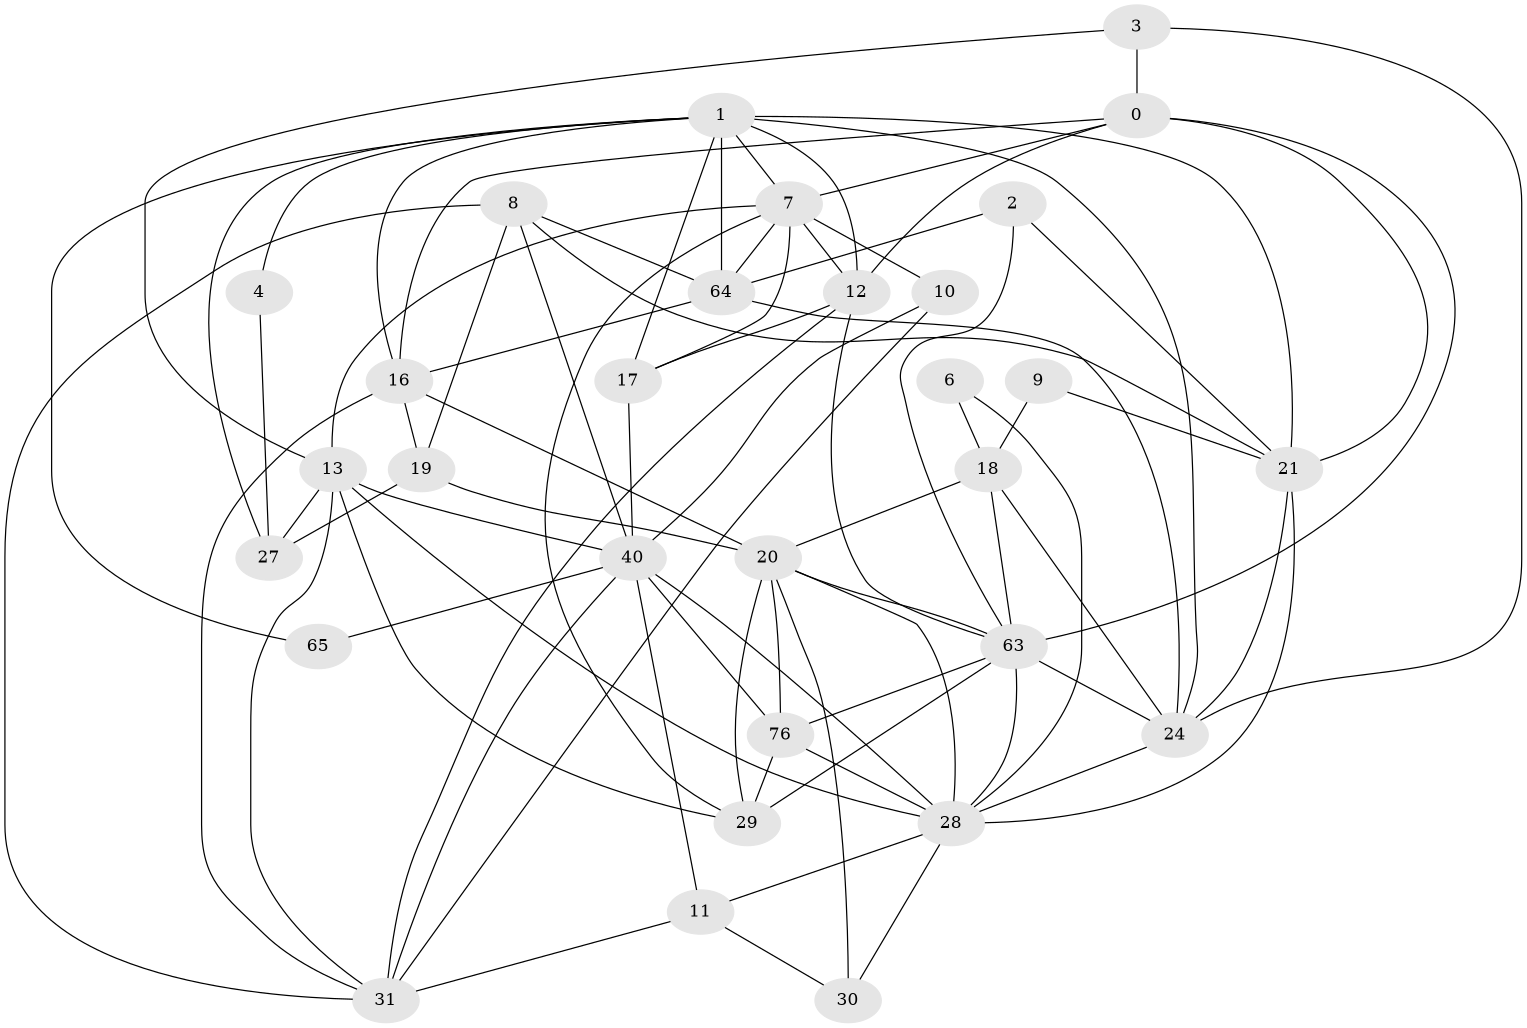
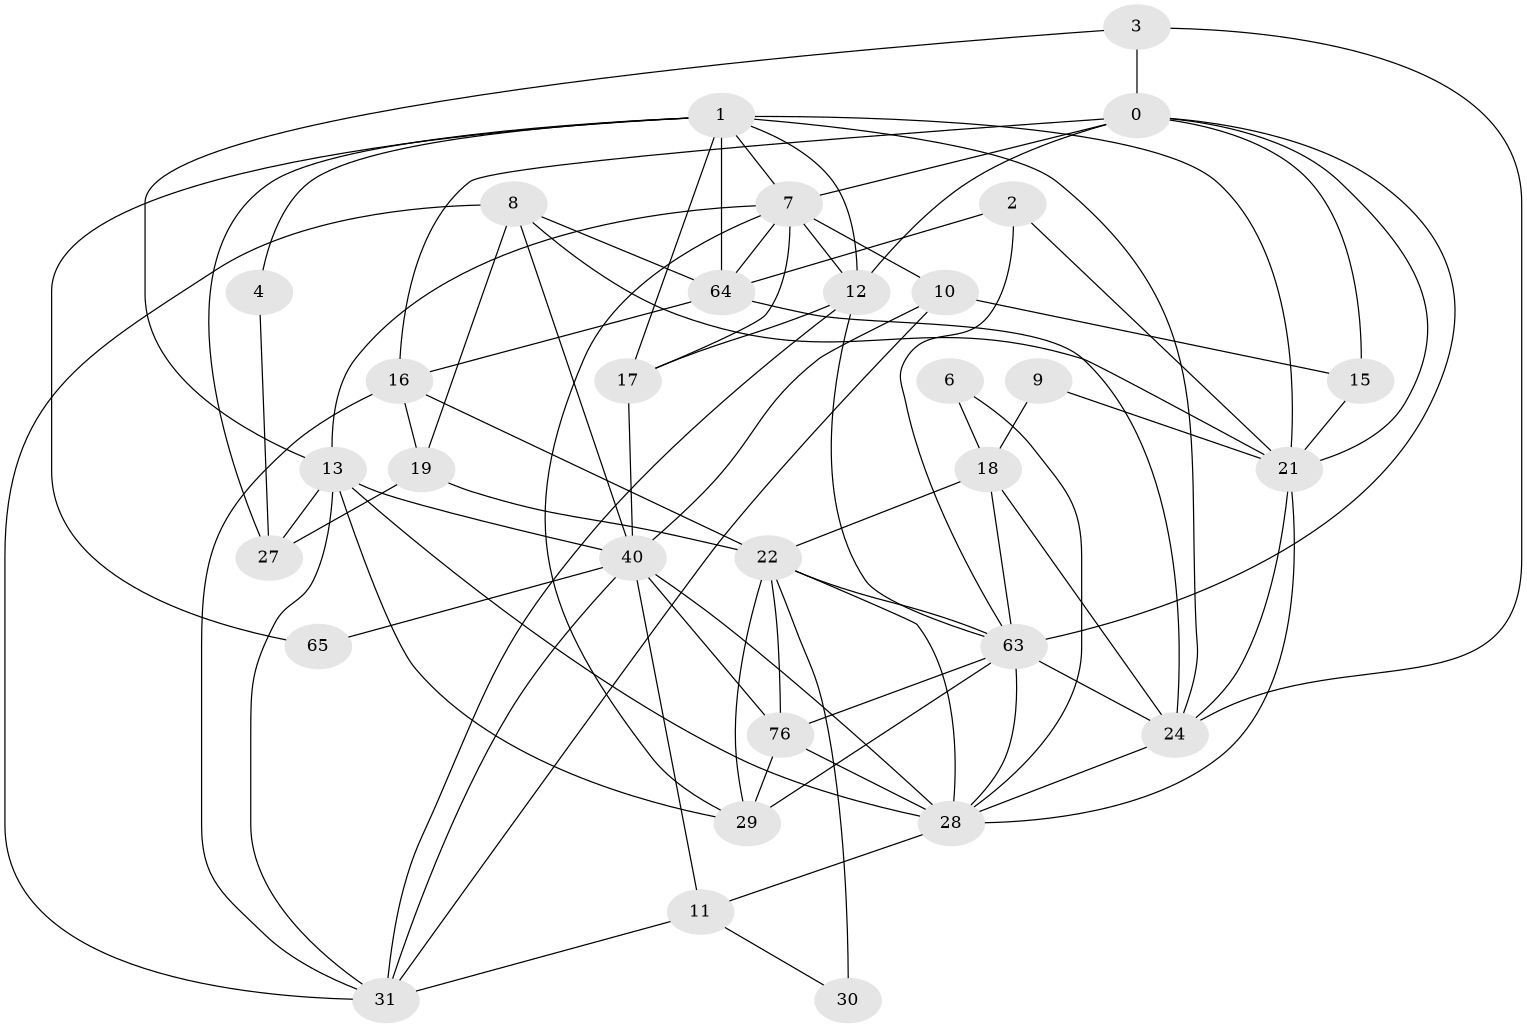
(451, 155) -> none
none -> (1361, 381)
(768, 558) -> (768, 558)
(900, 912) -> none
